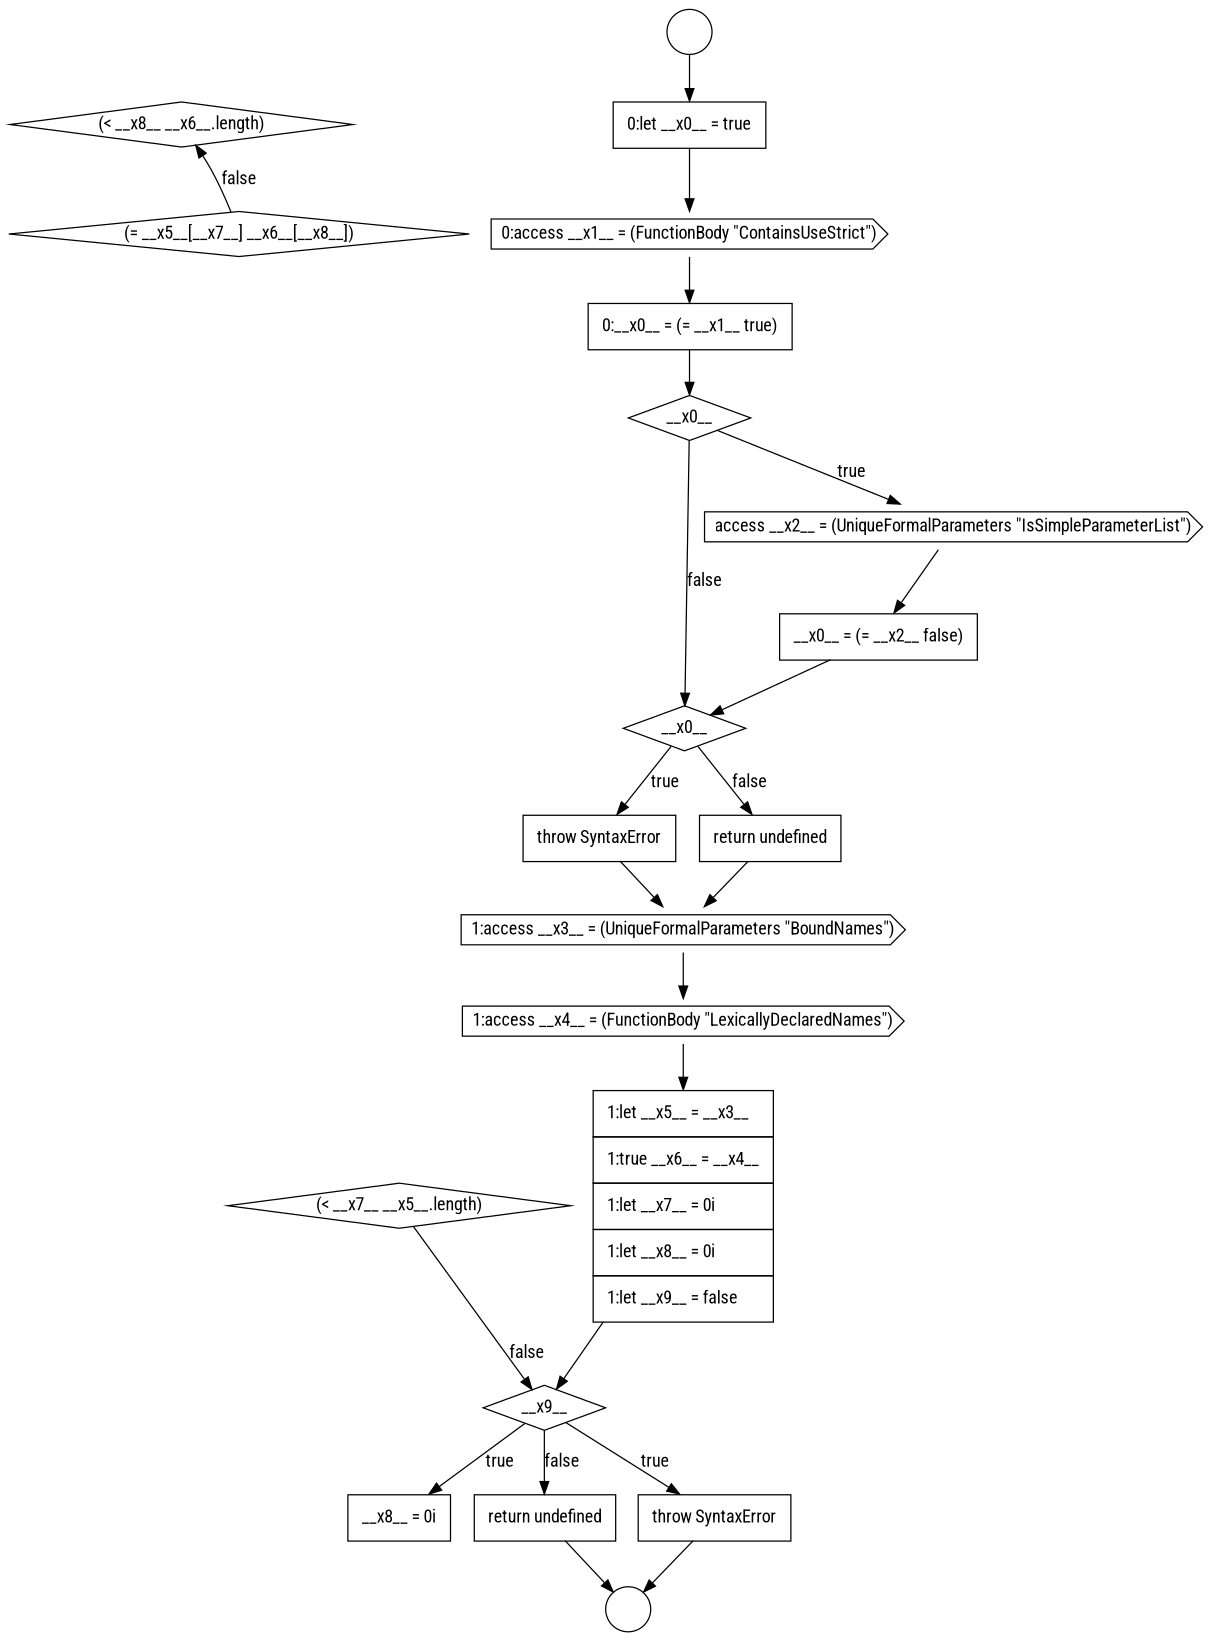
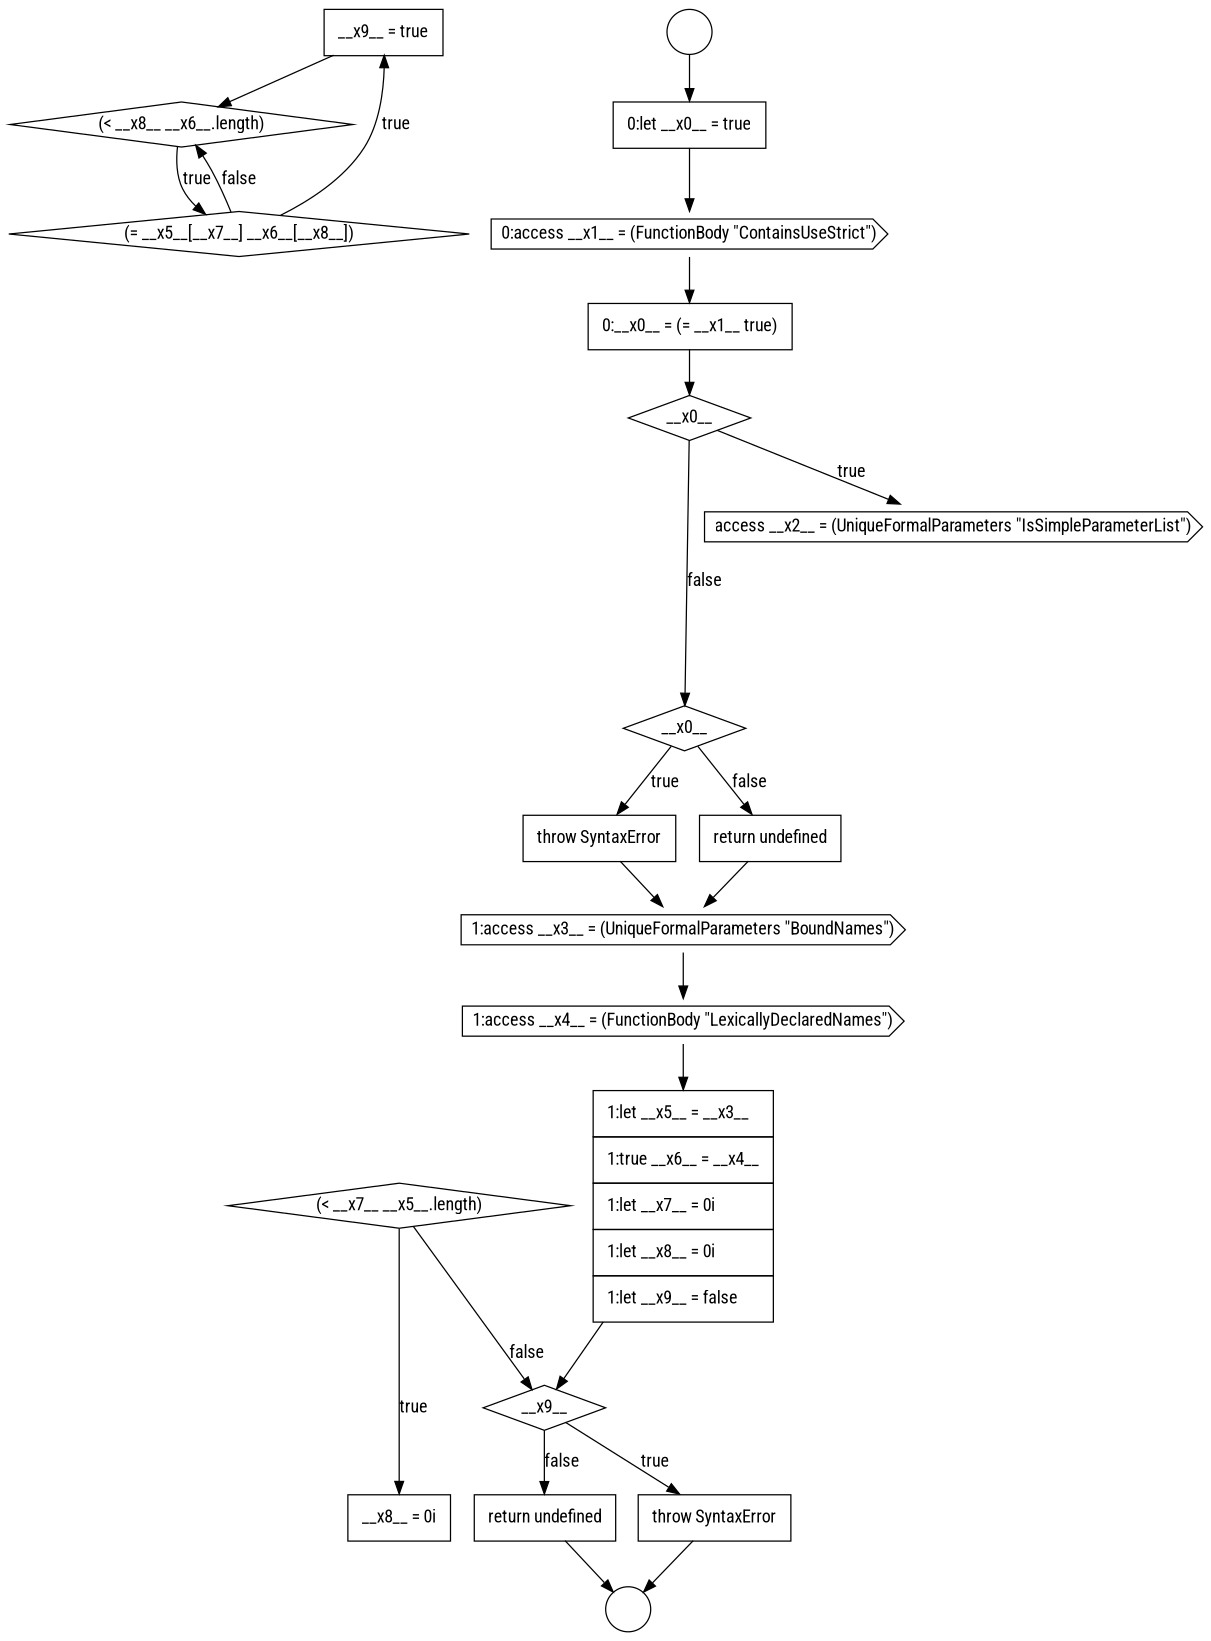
none -> (383, 32)
none -> (179, 179)
(878, 636) -> none
(482, 1455) -> (399, 1355)
